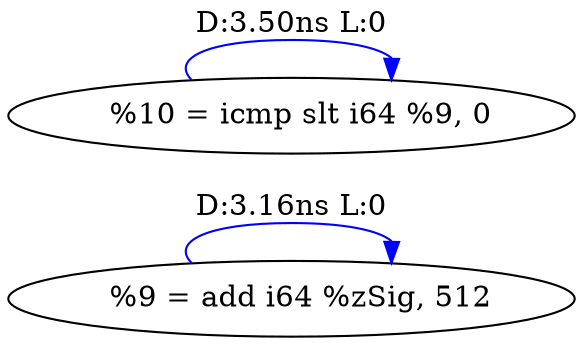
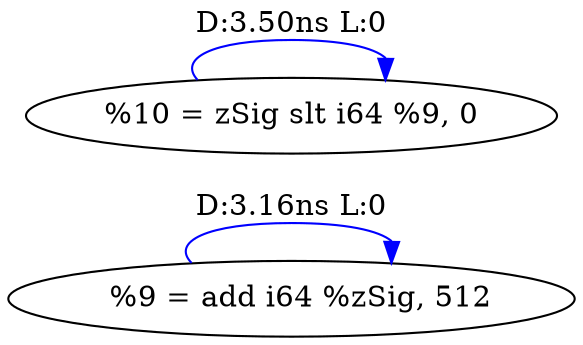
(292, 116) -> (292, 116)
